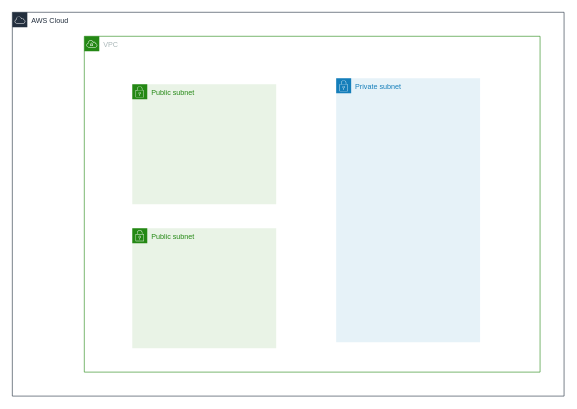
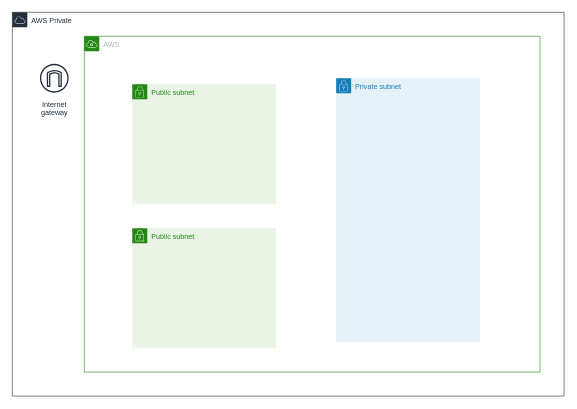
(48, 21) -> (52, 21)
(110, 45) -> (110, 45)
none -> (54, 78)
